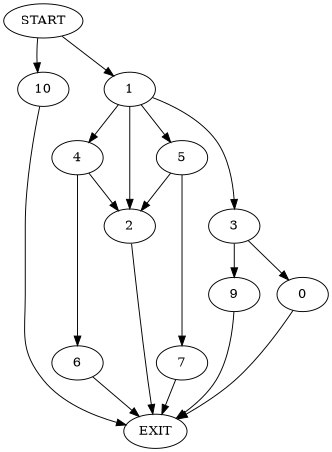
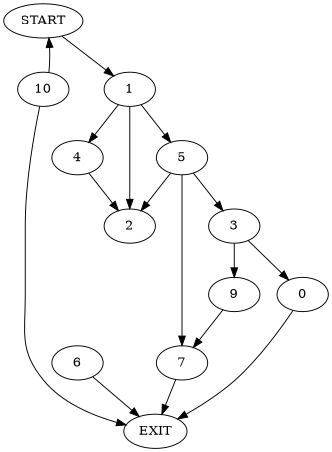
(37, 50) -> (50, 60)
(211, 135) -> (205, 188)
(78, 255) -> none
(141, 324) -> none
(222, 369) -> (211, 325)
